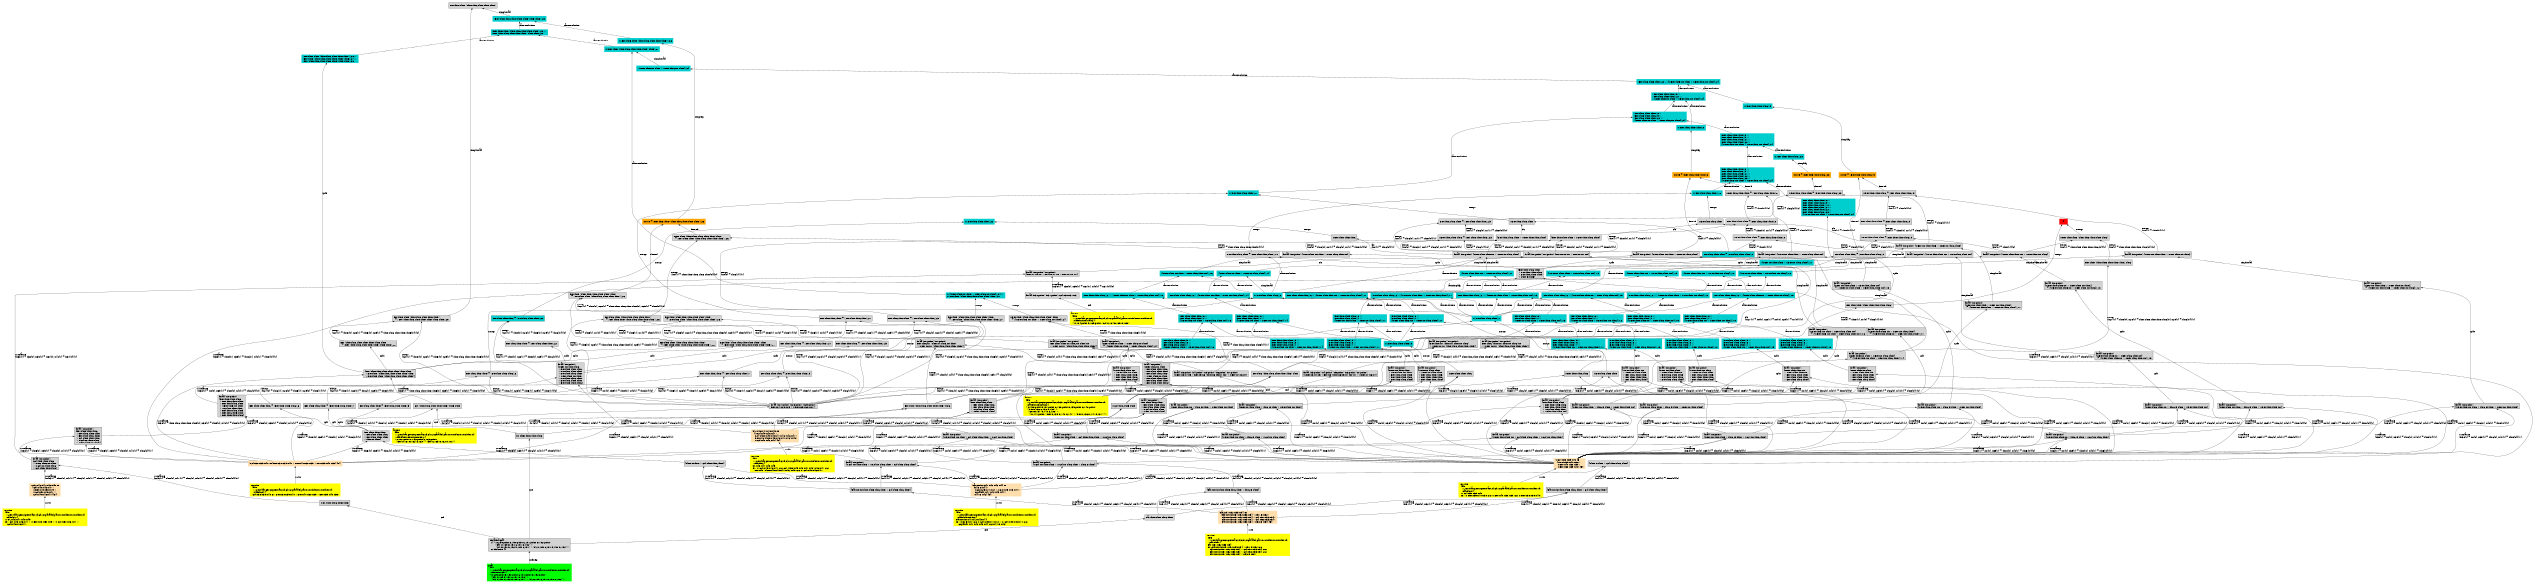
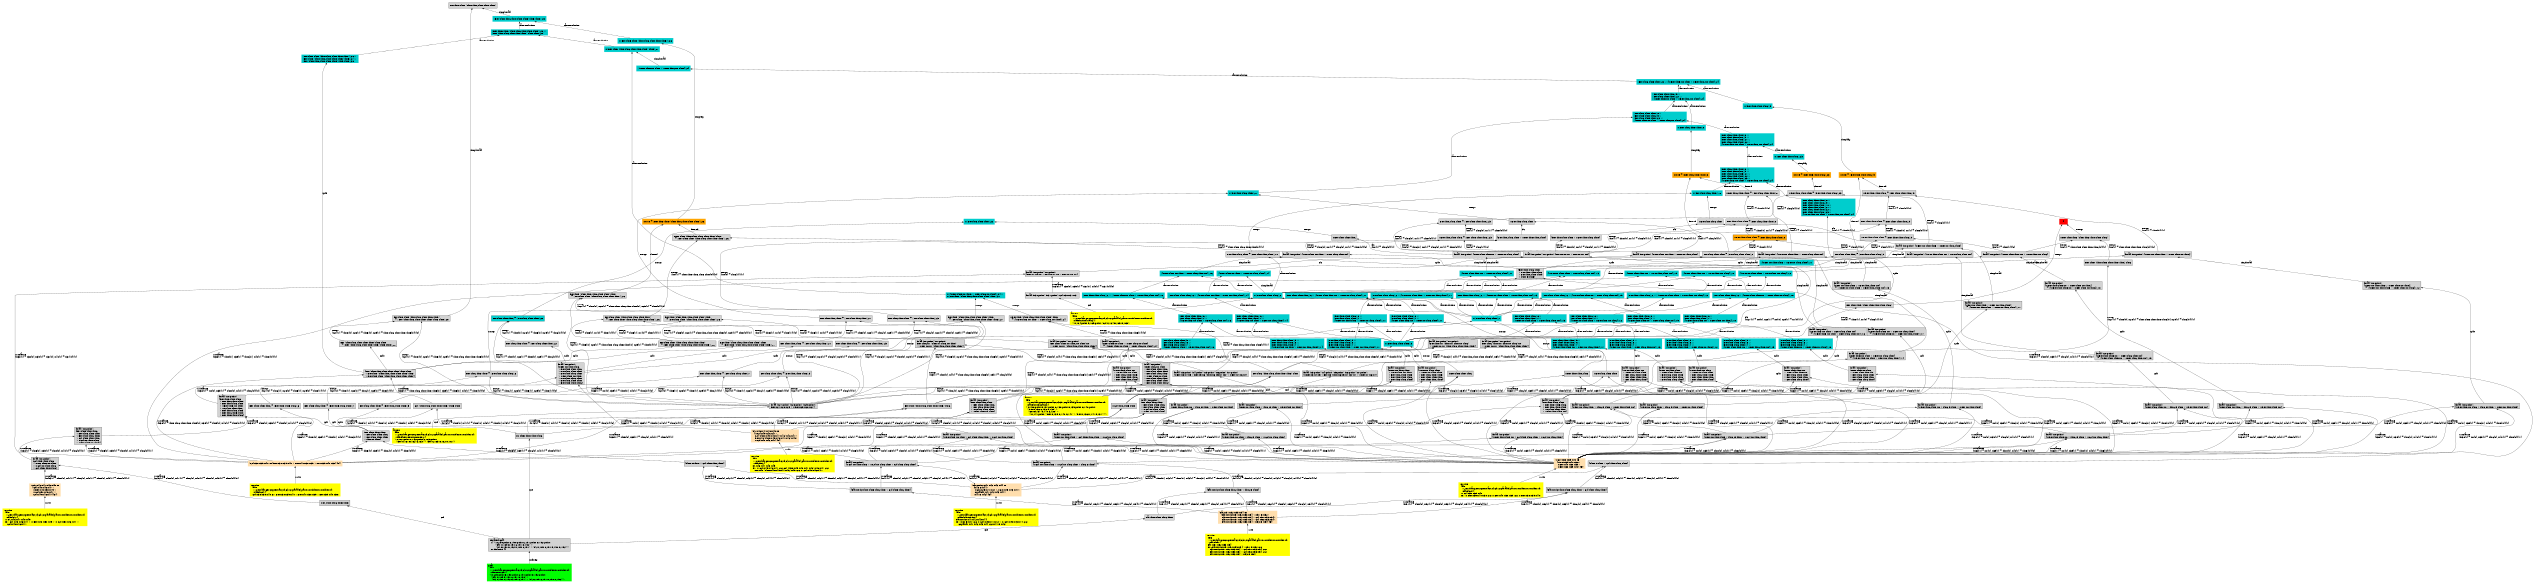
none -> (1732, 233)
(1760, 238) -> (1760, 238)
(1516, 241) -> none
(1728, 254) -> (1728, 254)
(1382, 278) -> (1530, 291)
(1454, 286) -> (1454, 286)
